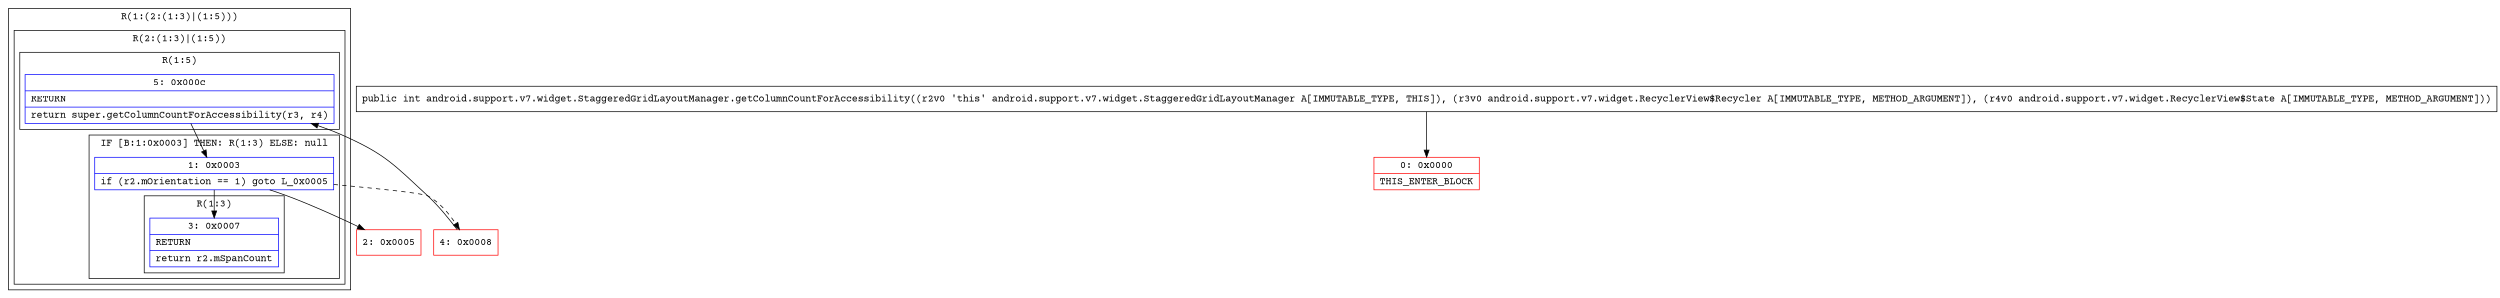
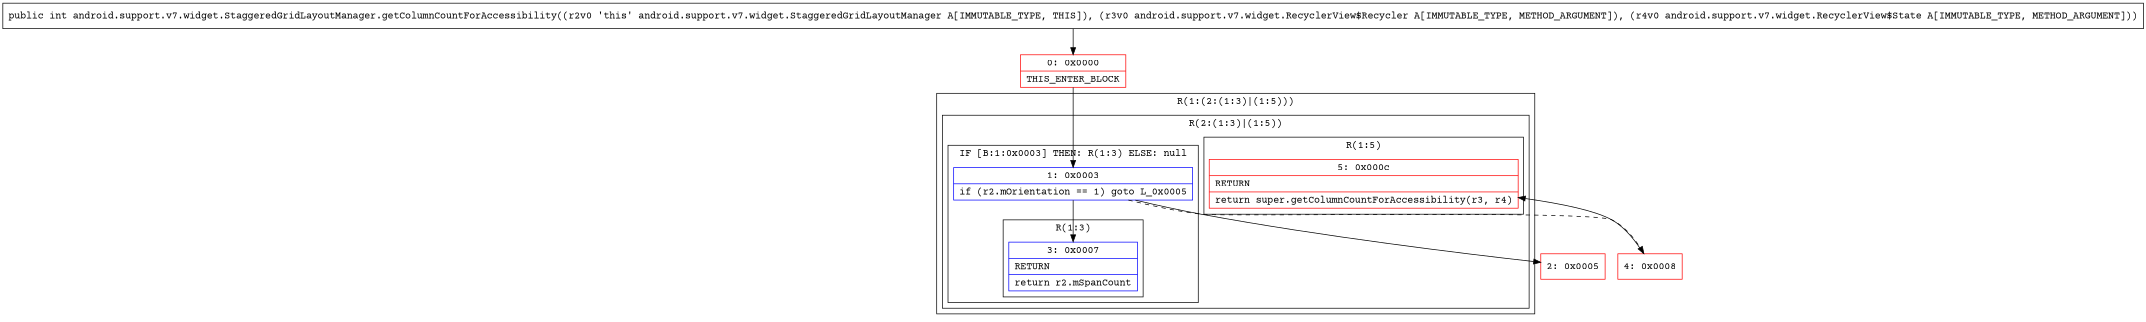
(180, 99) -> (1364, 184)
(199, 140) -> (1073, 124)
